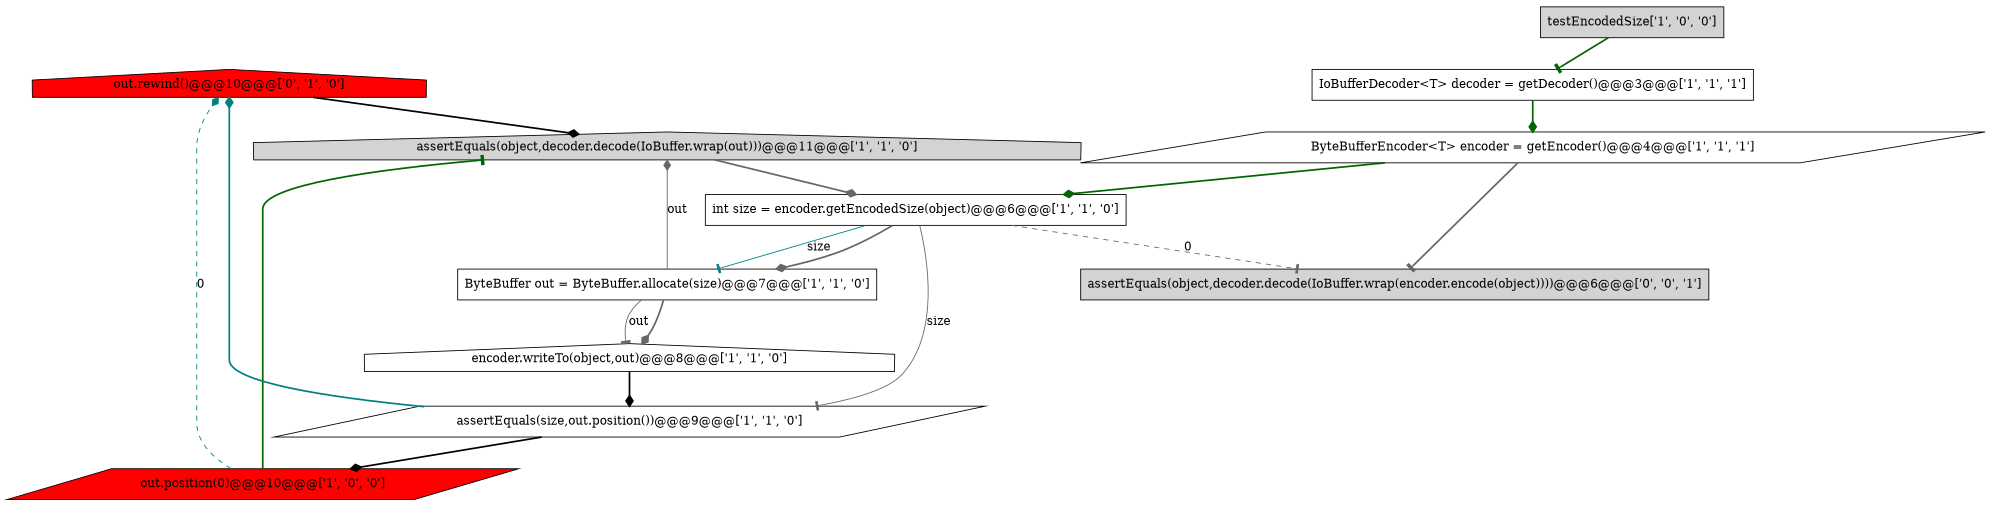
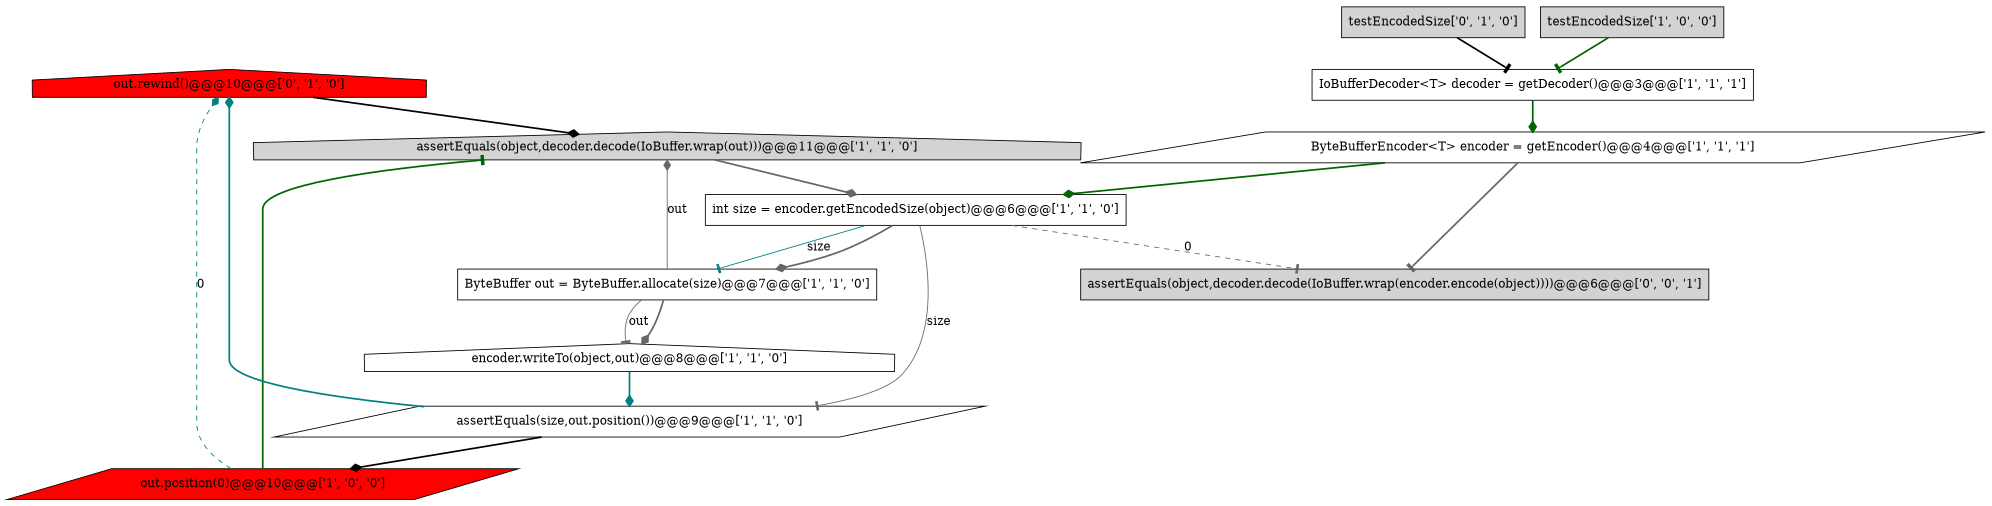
none -> (1433, 22)
(629, 384) -> (629, 384)
